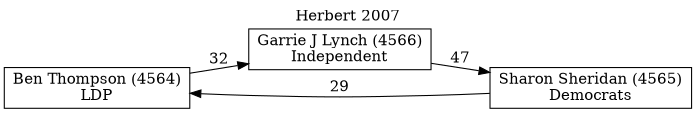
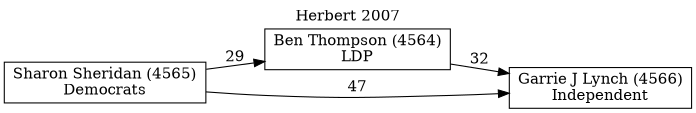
(455, 67) -> (352, 97)
